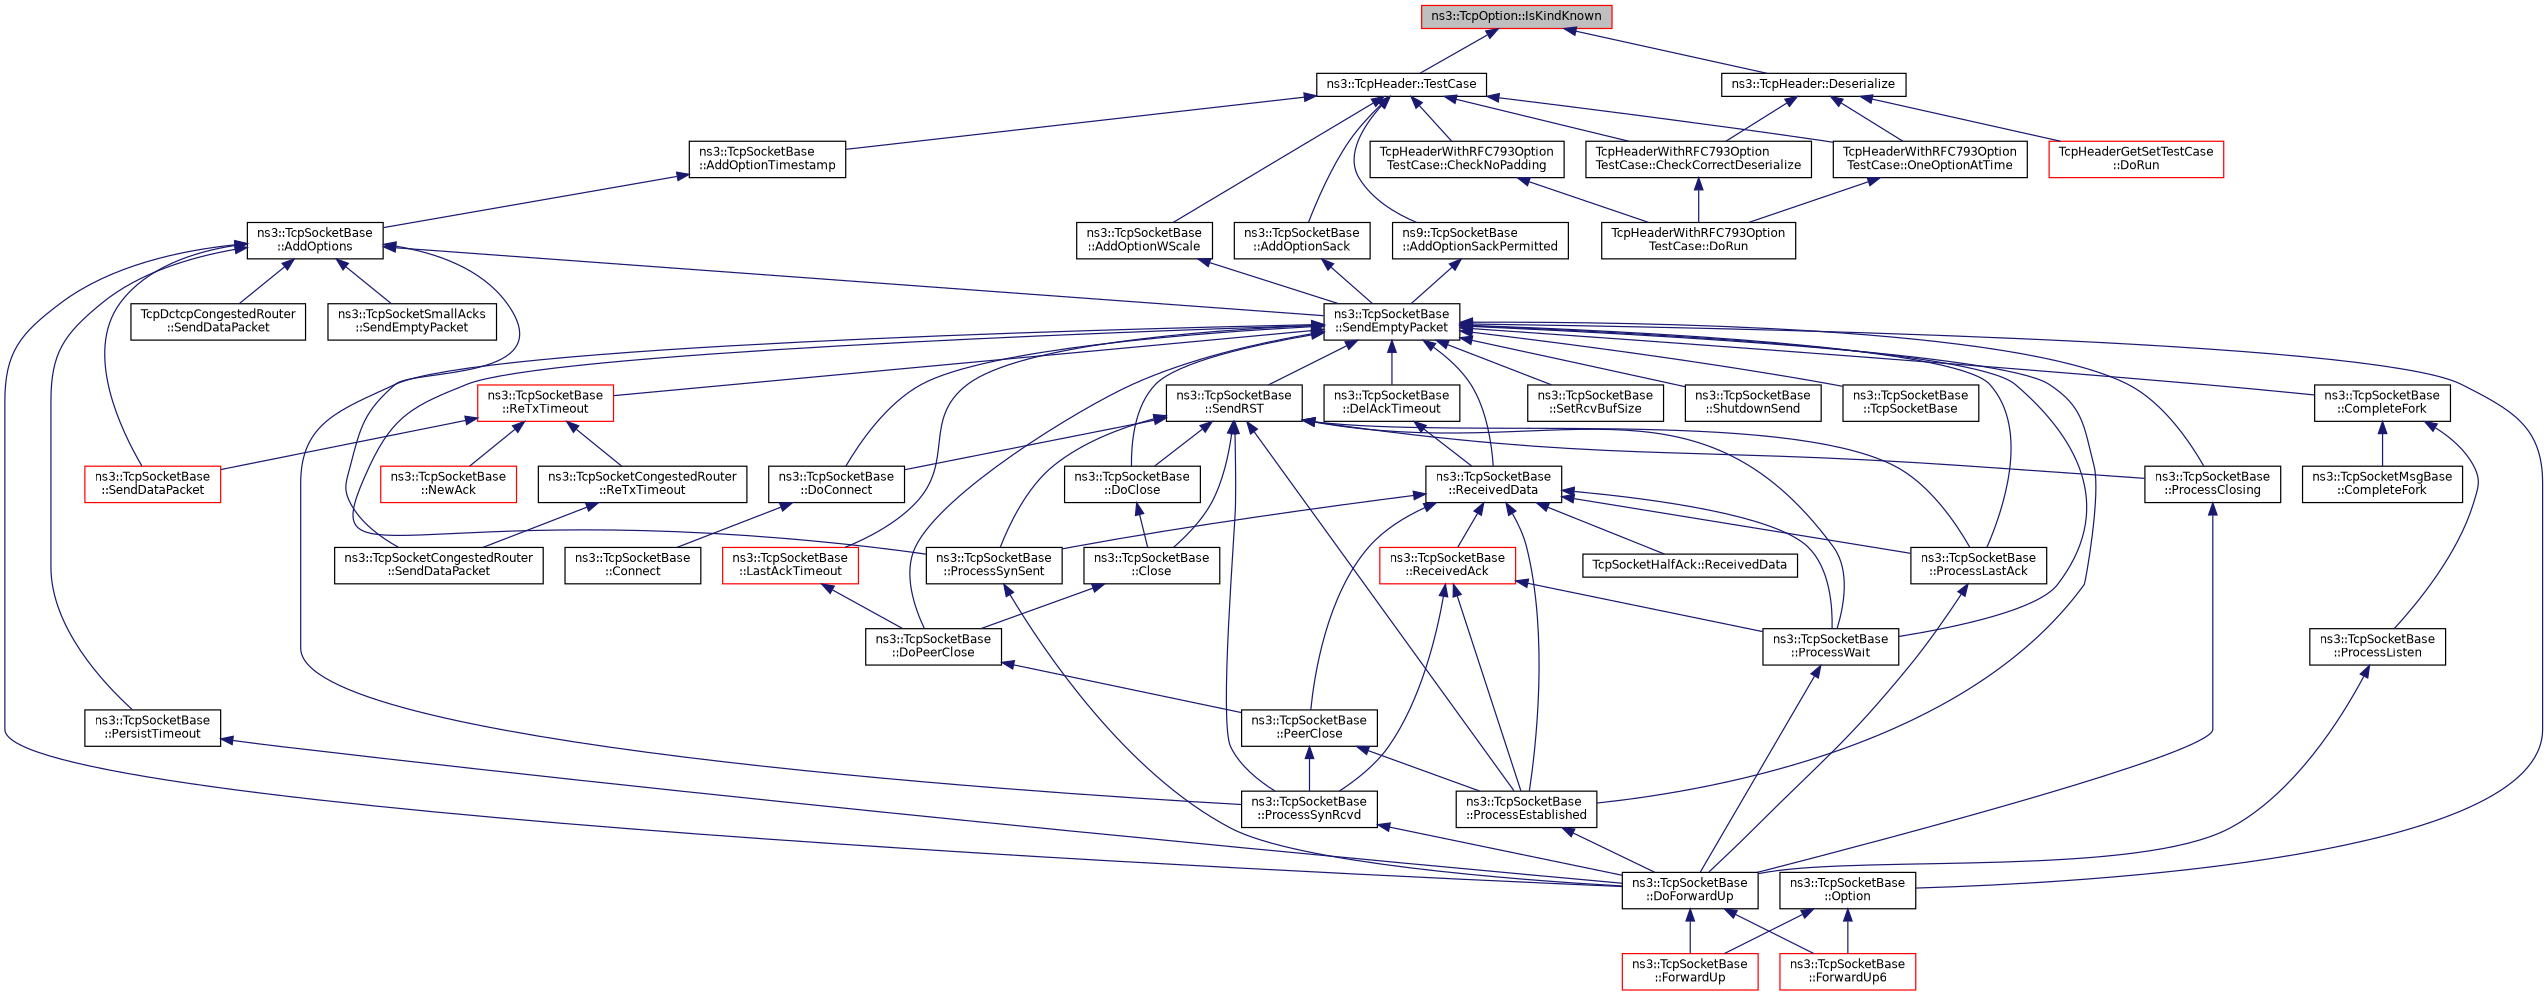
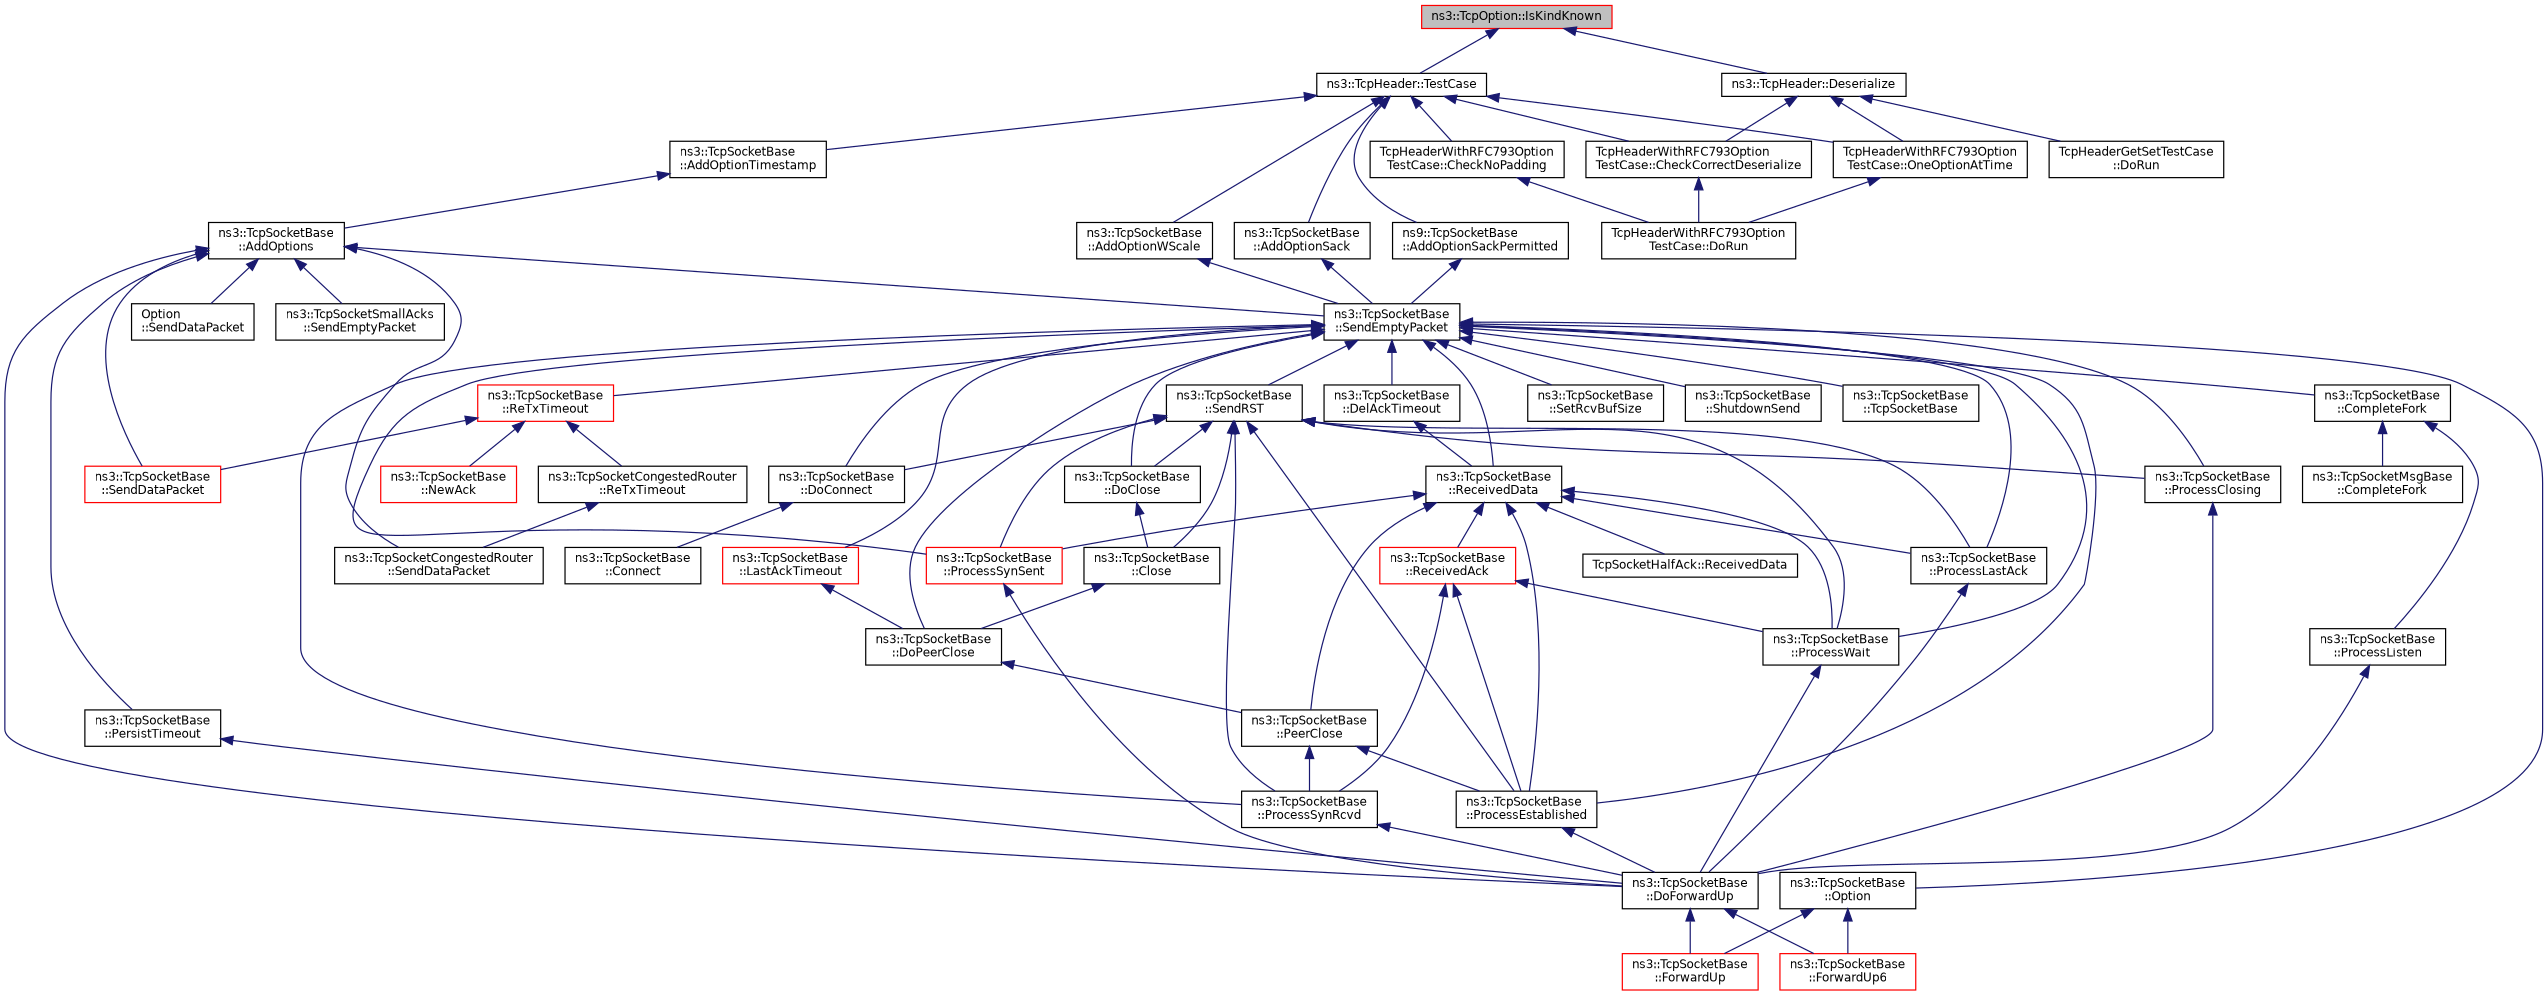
(2136, 159) -> (2136, 159)
(218, 322) -> (193, 322)
(994, 566) -> (994, 566)
